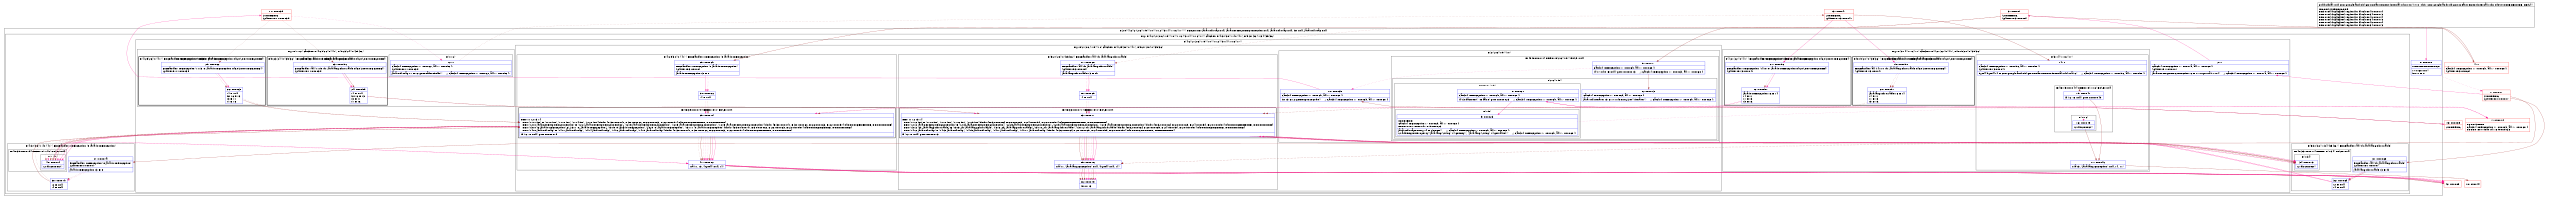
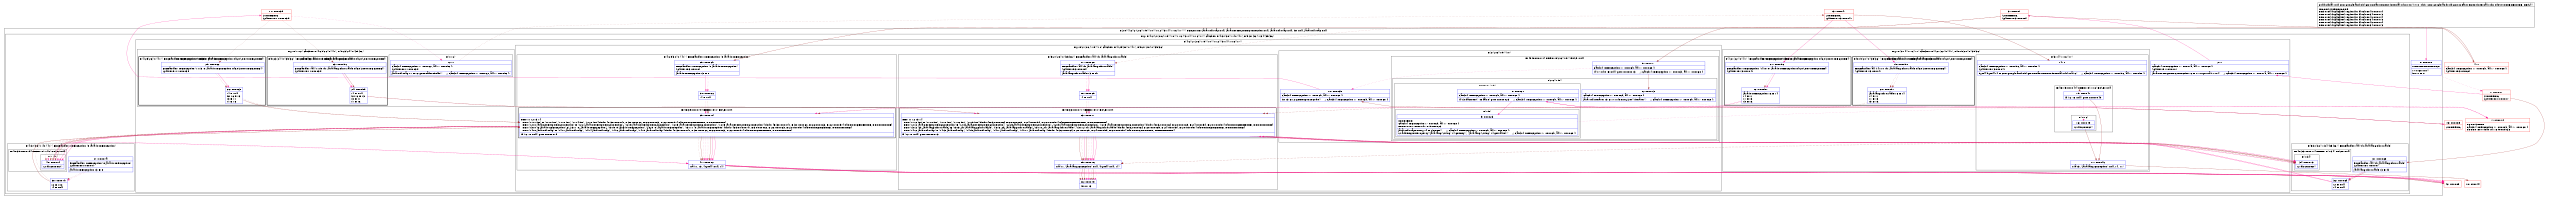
(1363, 144) -> none
(57, 185) -> (57, 185)
